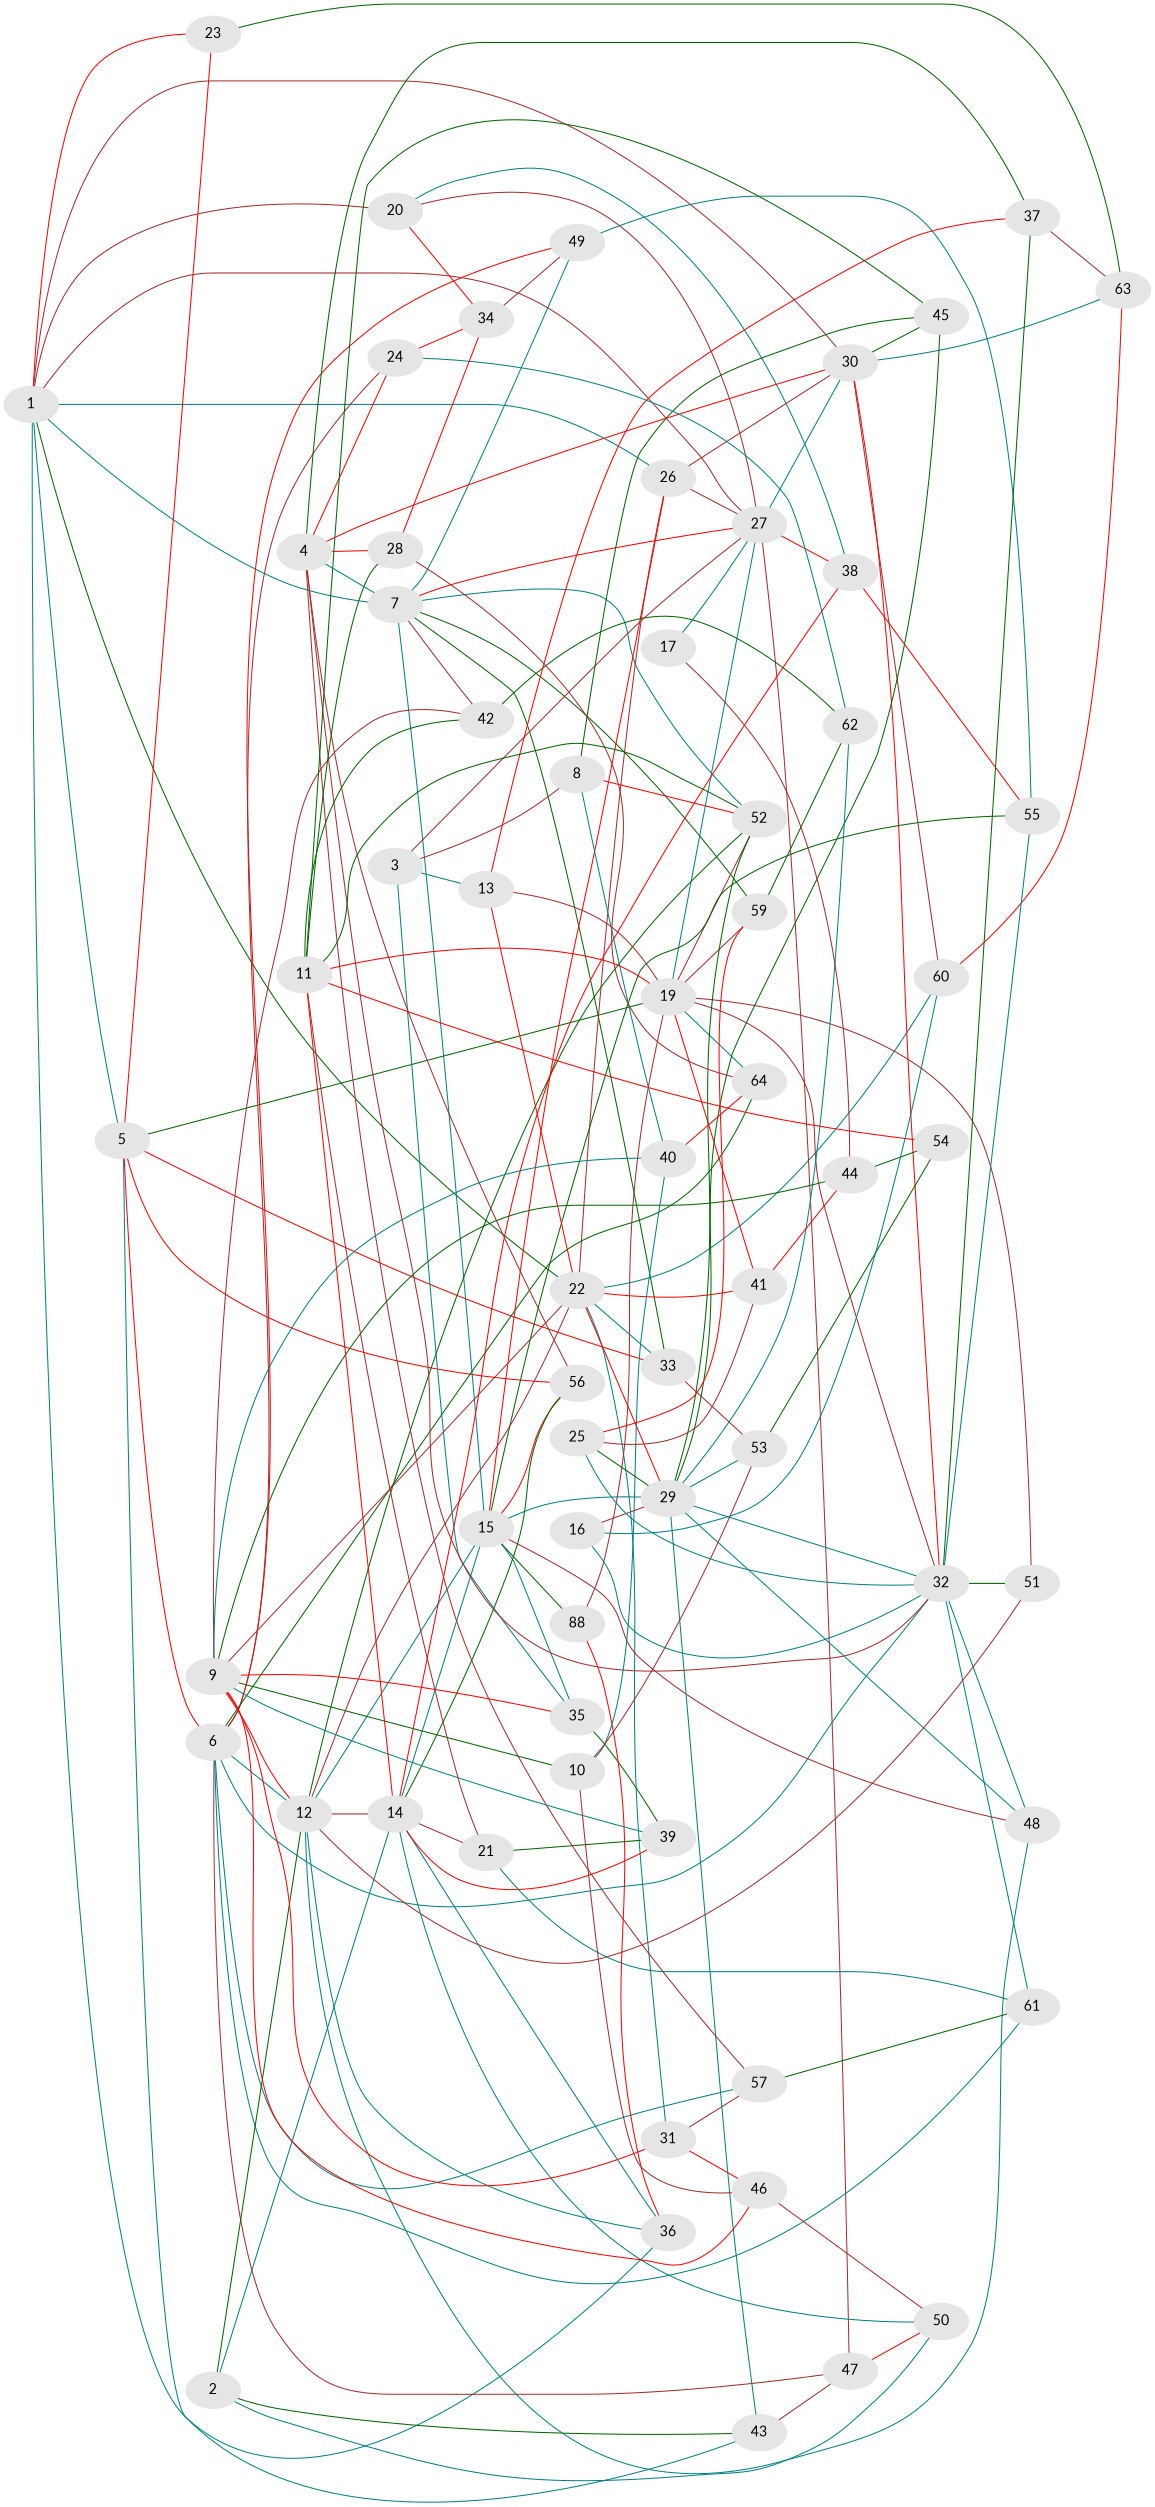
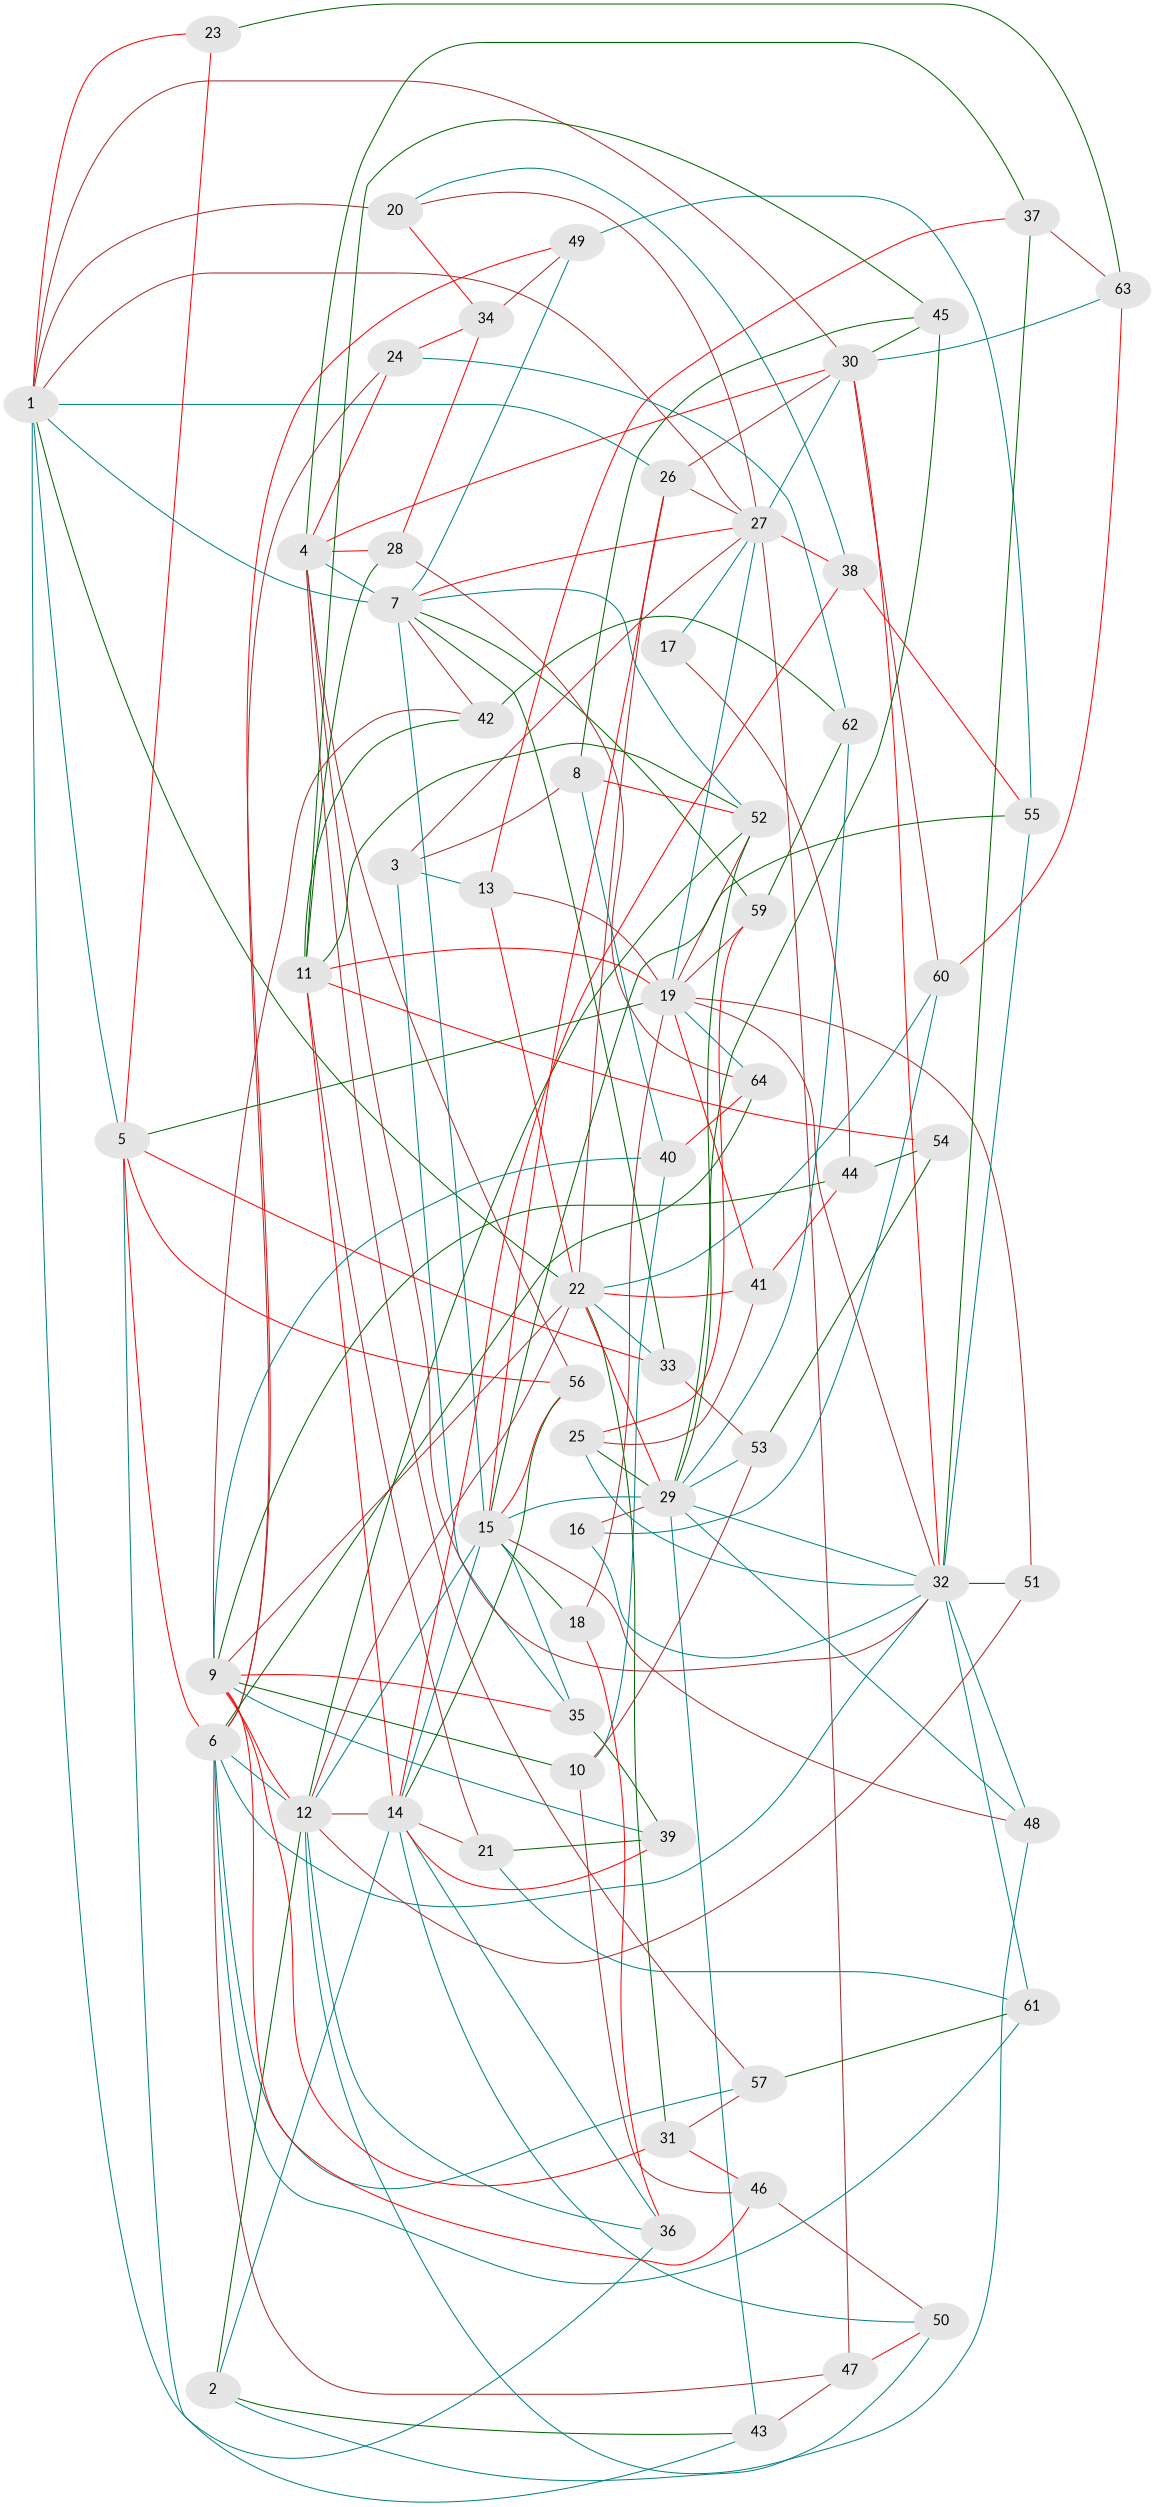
(577, 1624) -> (577, 1624)
(635, 1712) -> (635, 1712)
